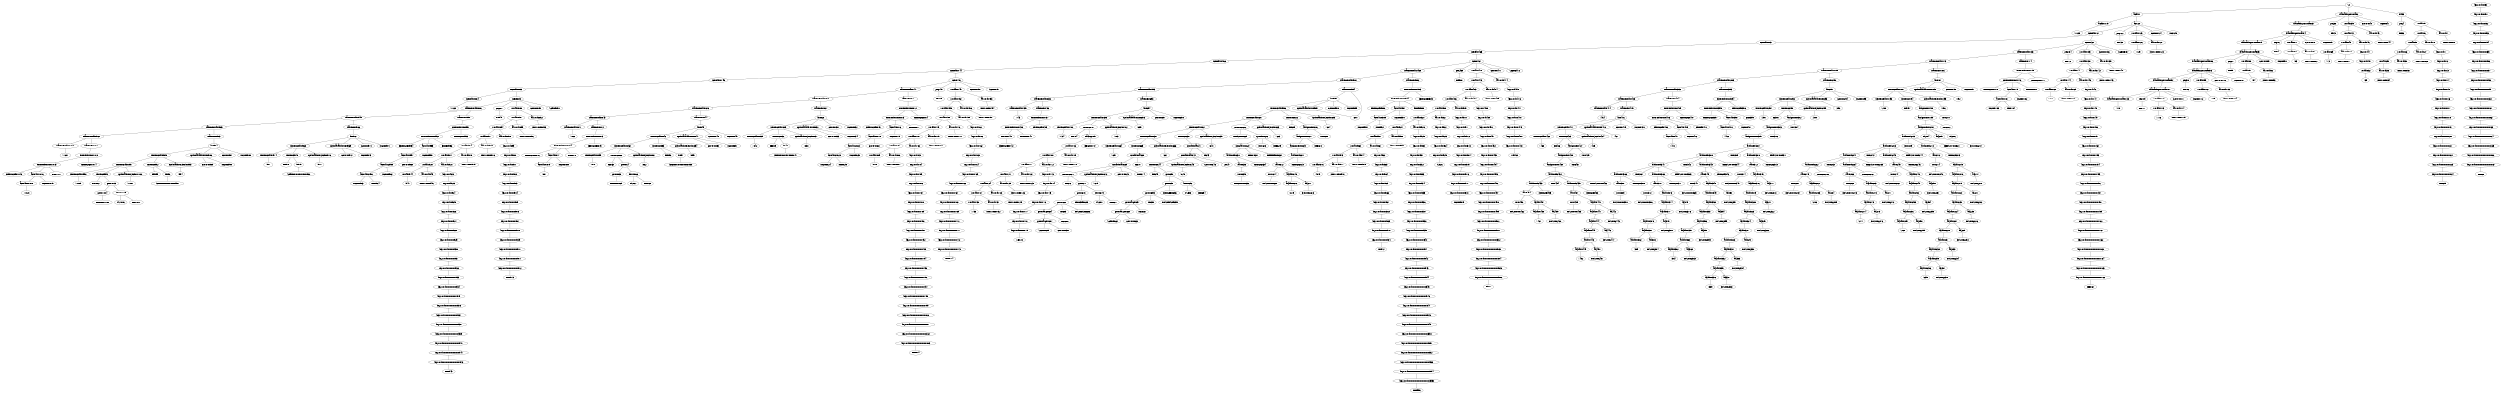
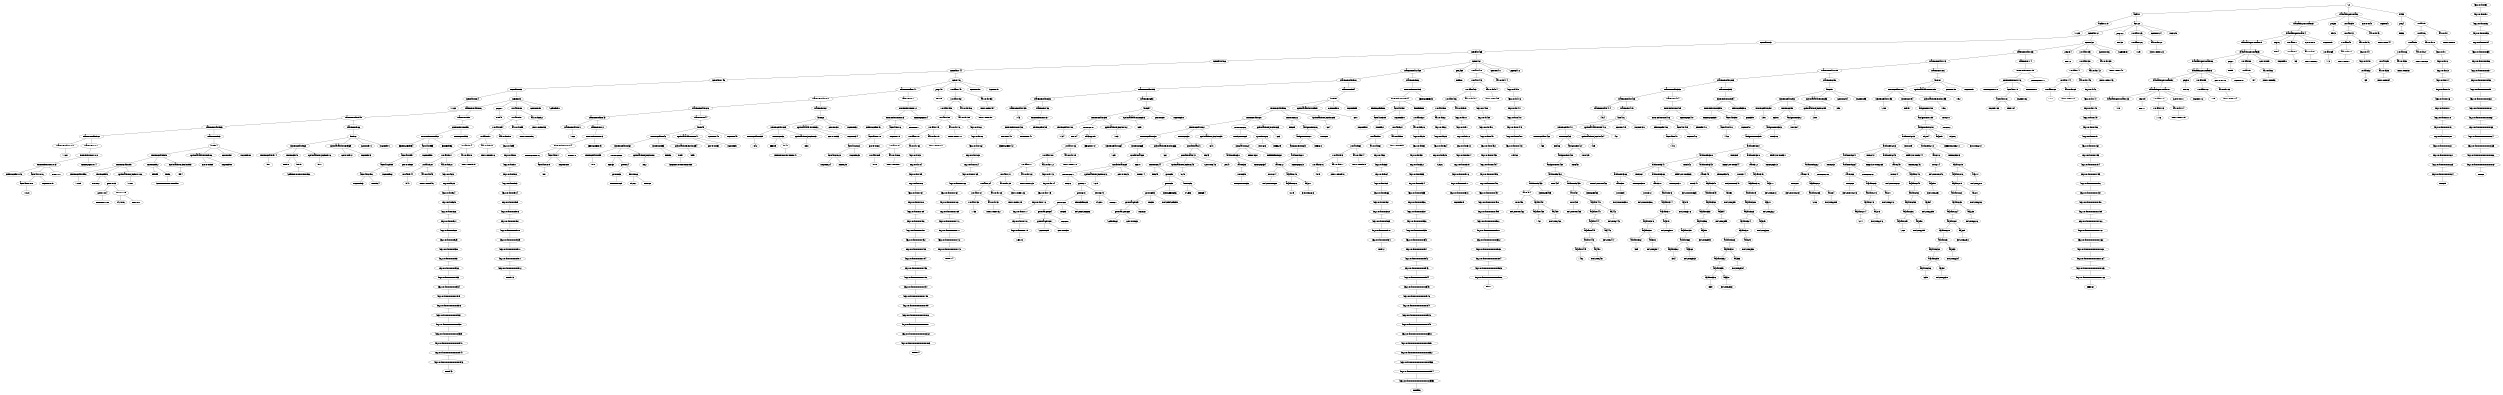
(1360, 103) -> (1349, 85)
(1952, 146) -> (1952, 146)
